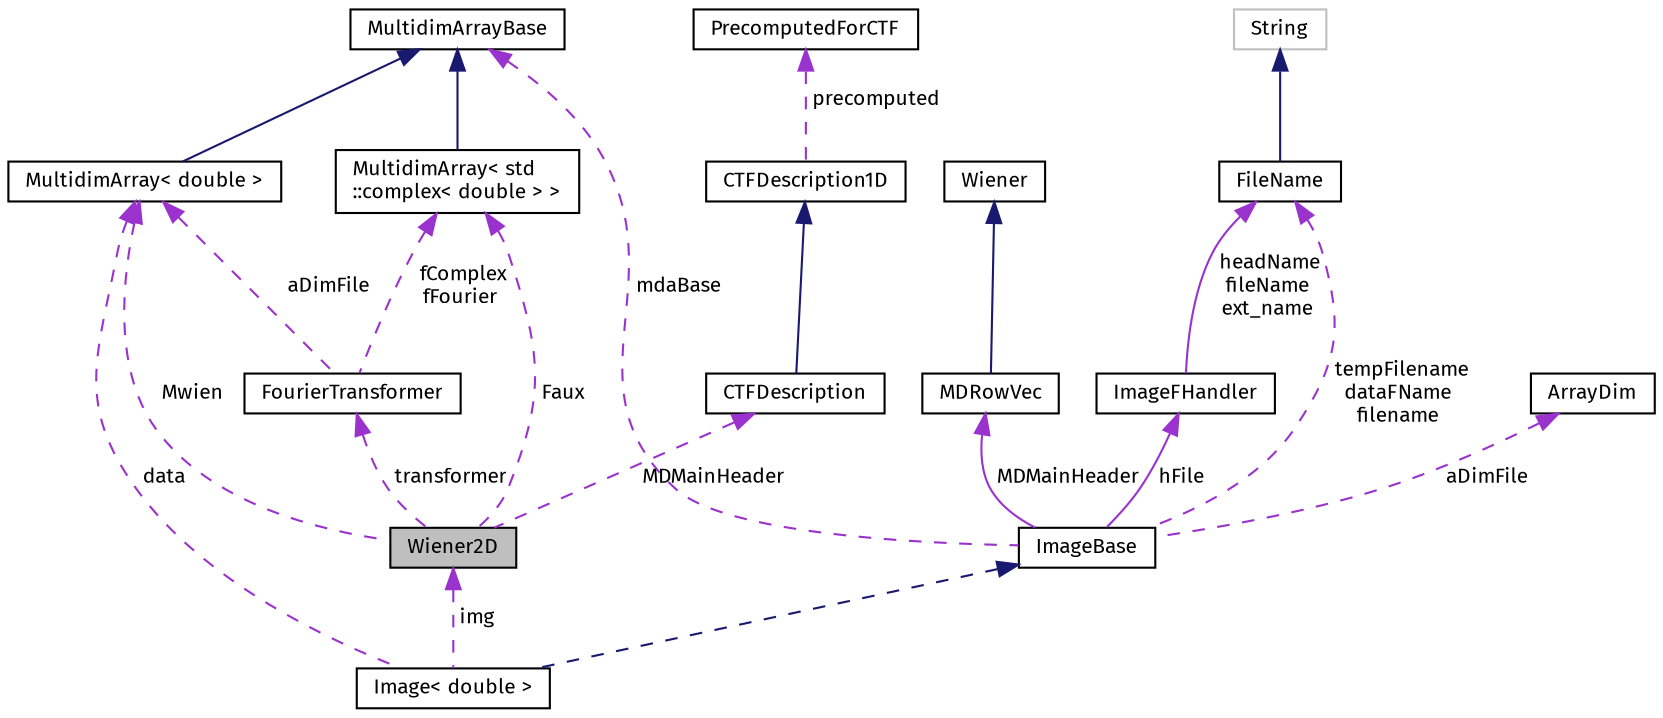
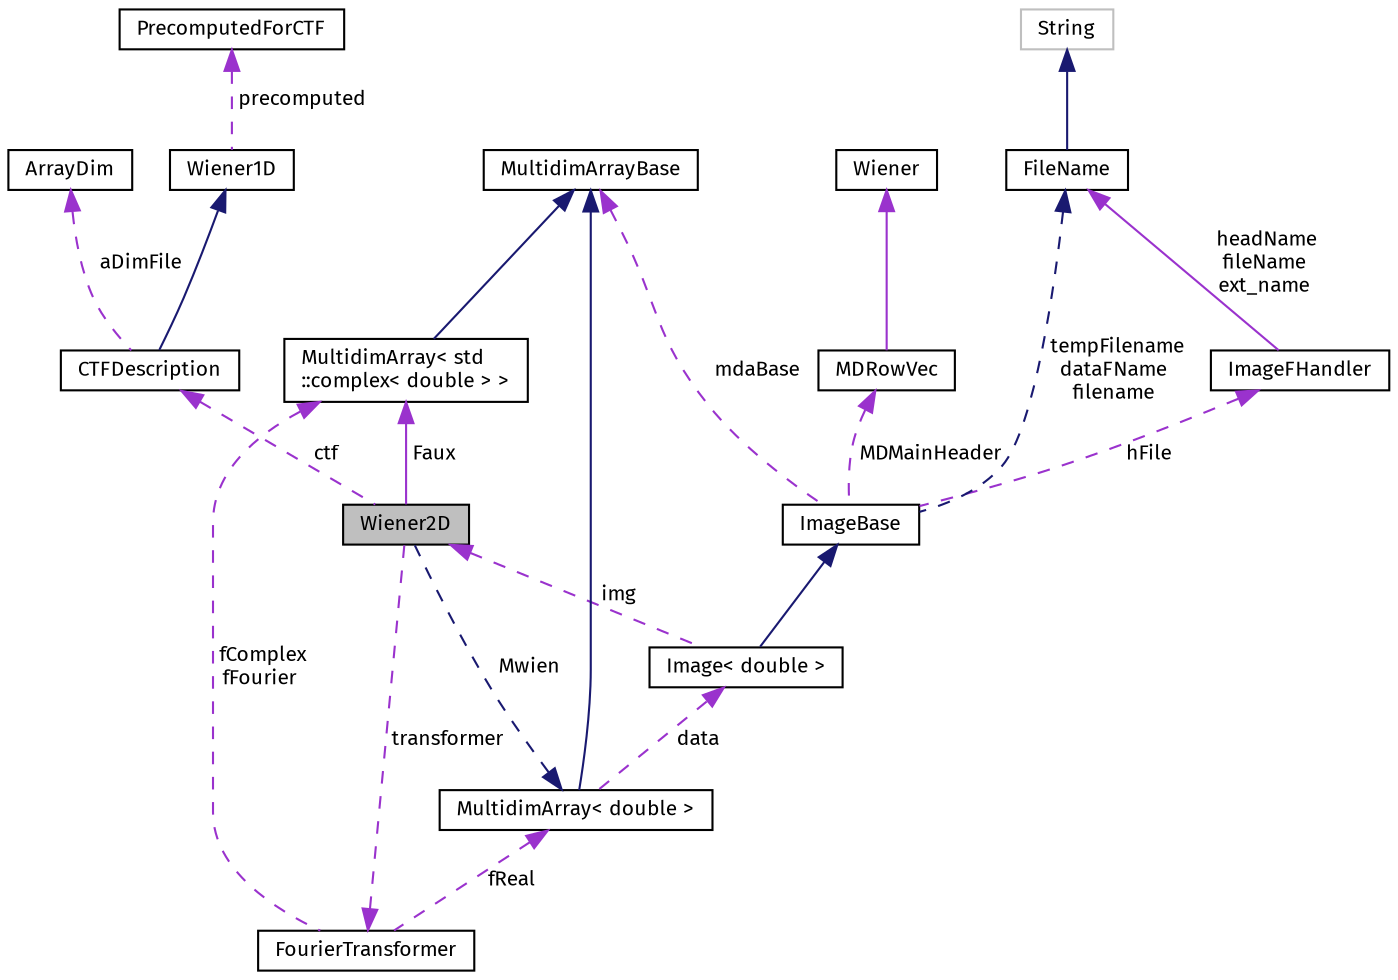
(806, 182) -> (232, 170)
(326, 286) -> (509, 880)
(992, 298) -> (887, 281)
(534, 384) -> (406, 464)
(1306, 410) -> (1033, 389)
(173, 449) -> (476, 662)
(710, 477) -> (323, 454)
(1143, 483) -> (1081, 459)
(992, 490) -> (851, 456)
(1353, 497) -> (89, 287)
(150, 506) -> (653, 746)
(767, 619) -> (792, 604)
